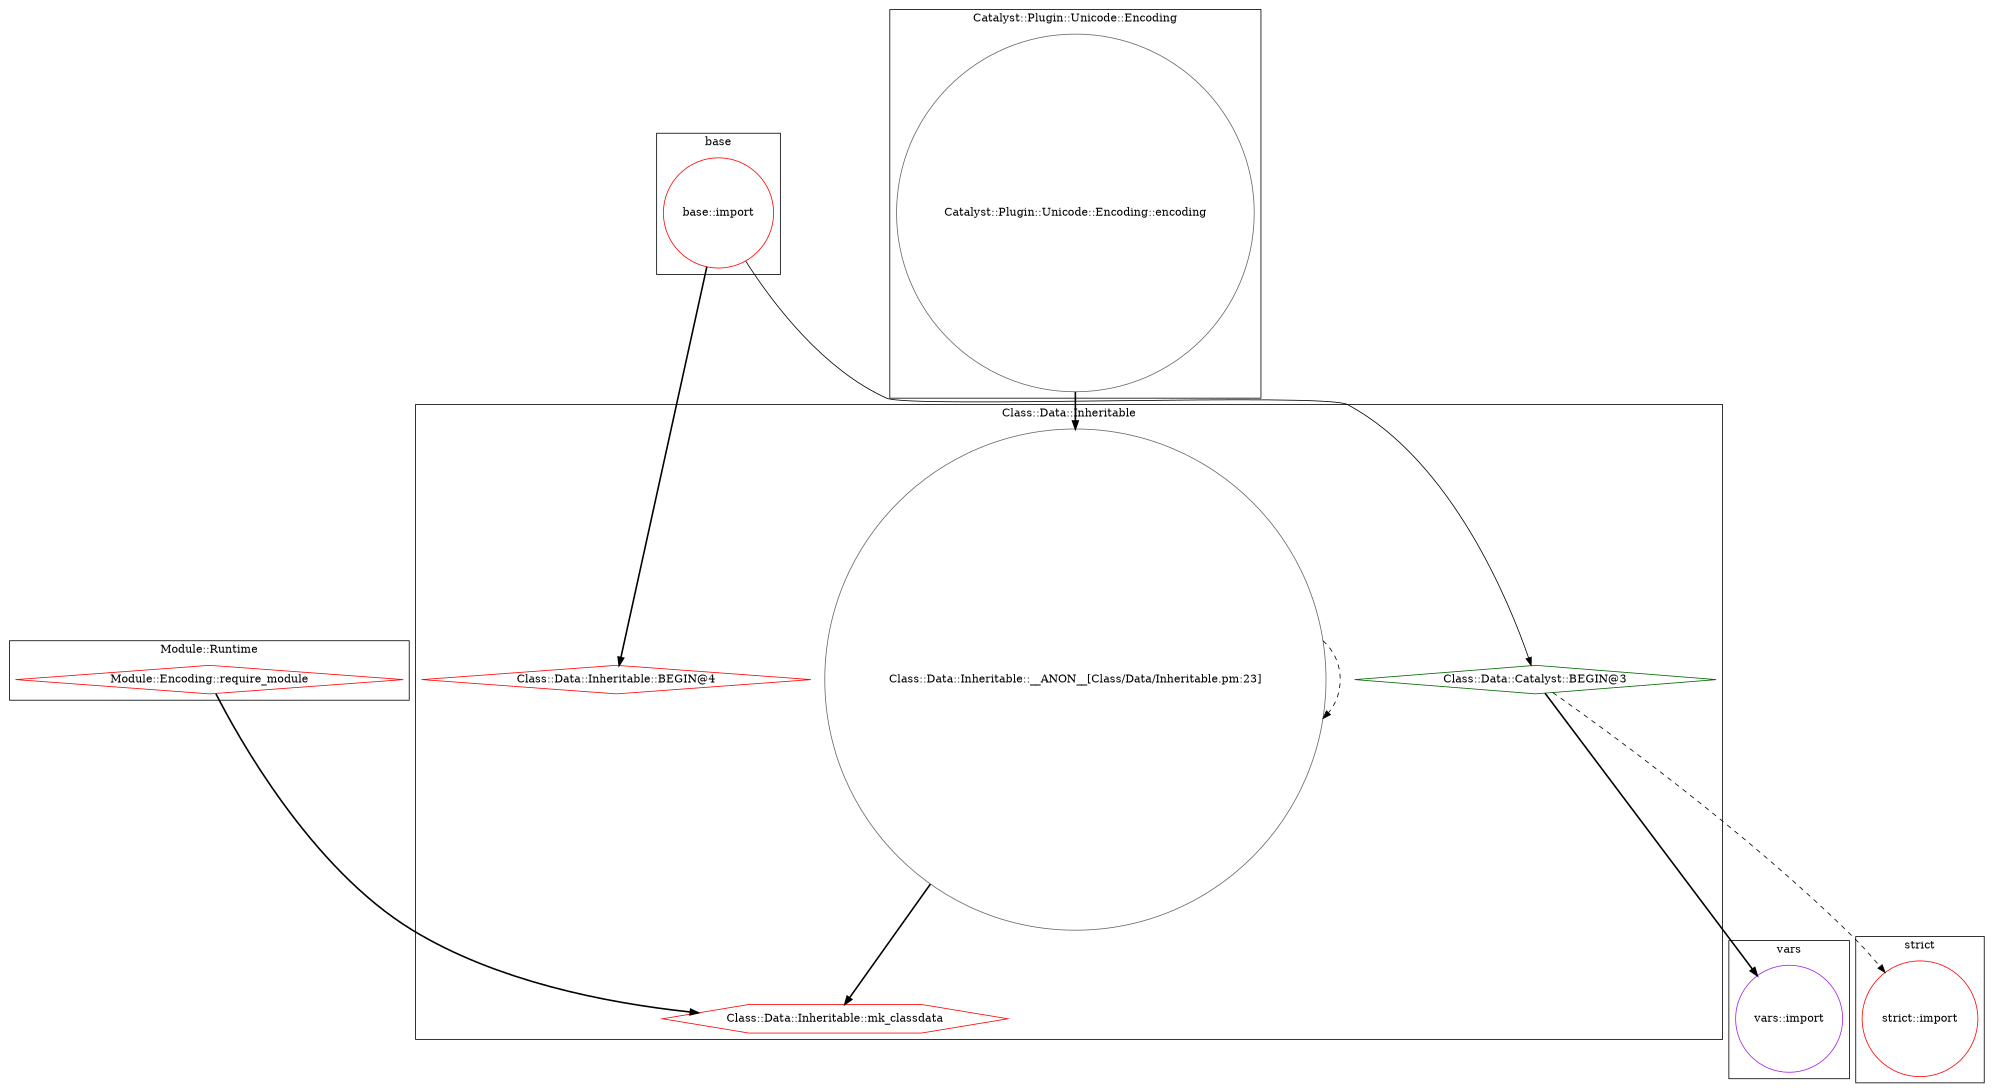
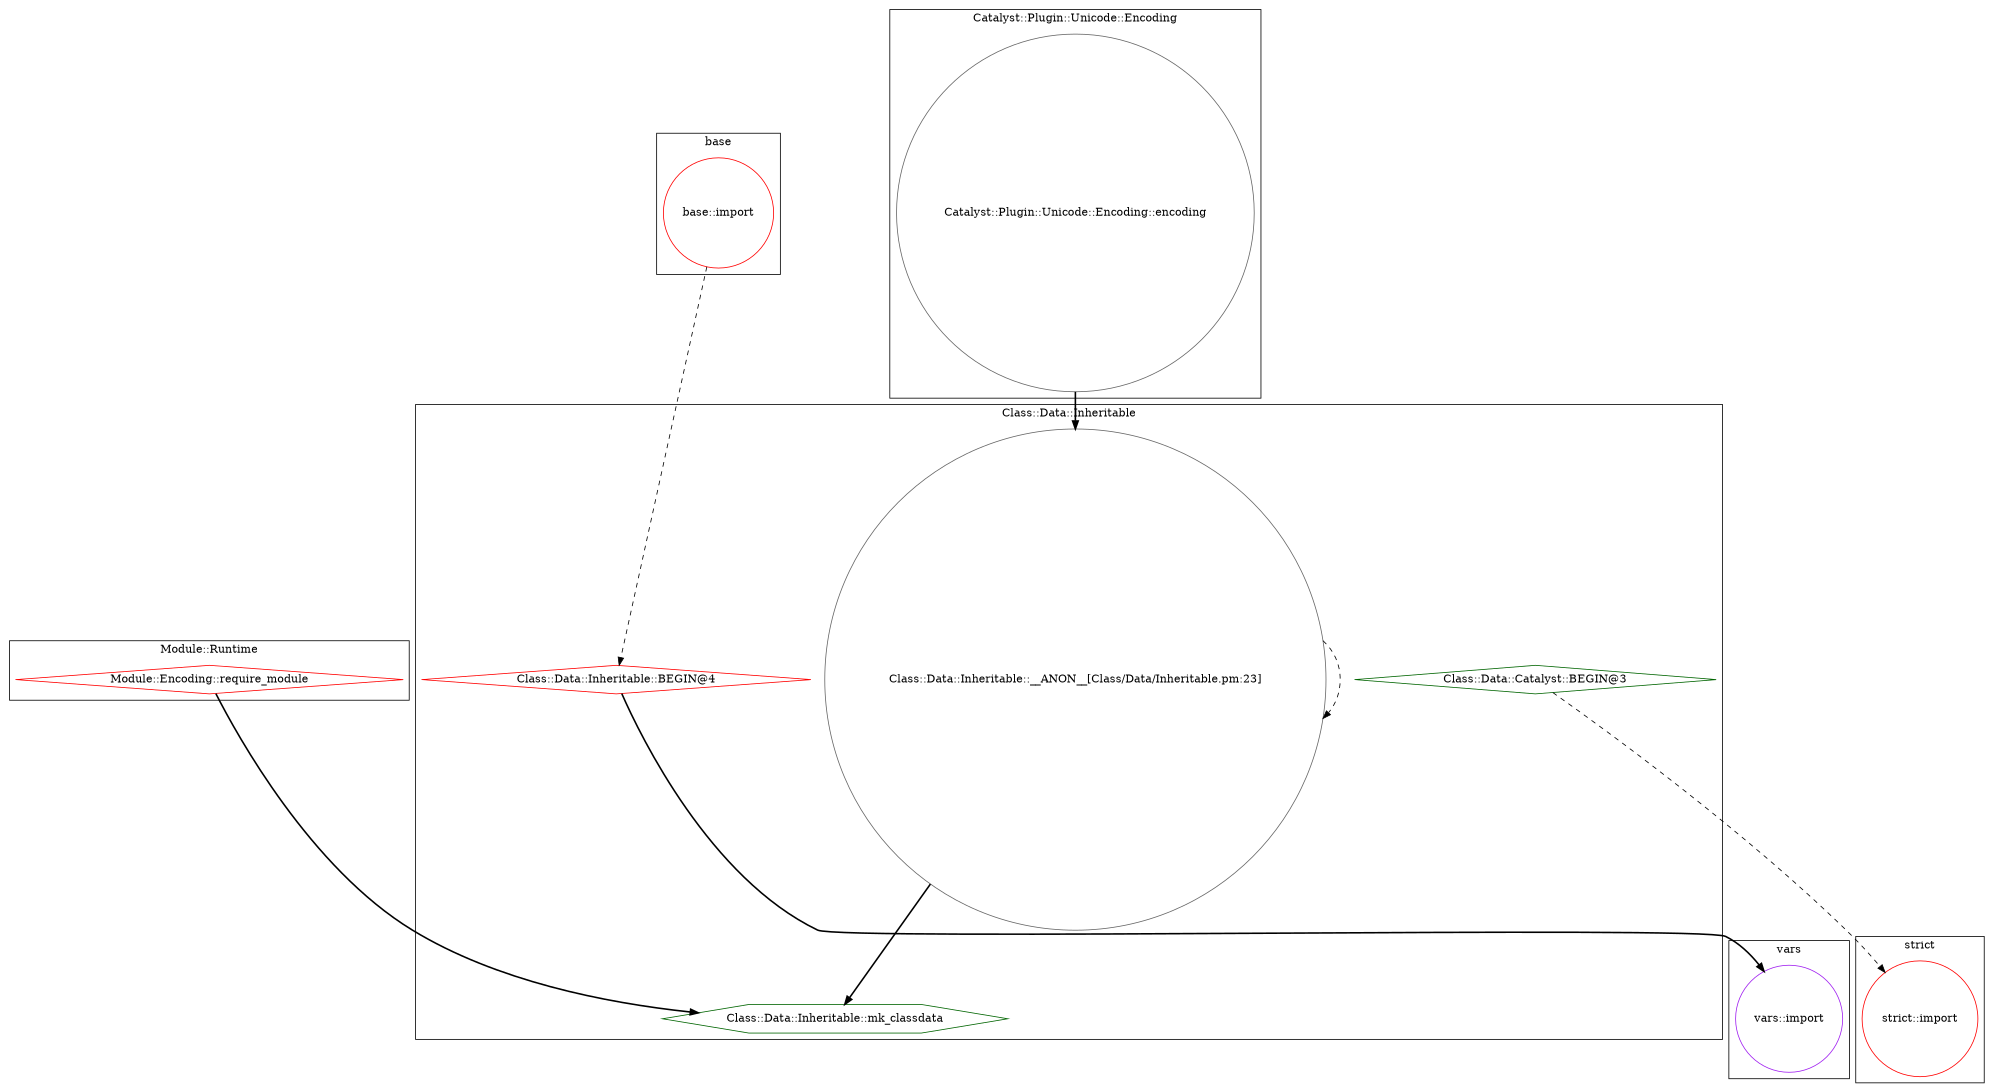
(1368, 418) -> none
(664, 462) -> (664, 462)
(1649, 831) -> (1137, 934)
(835, 1019) -> (835, 1019)
